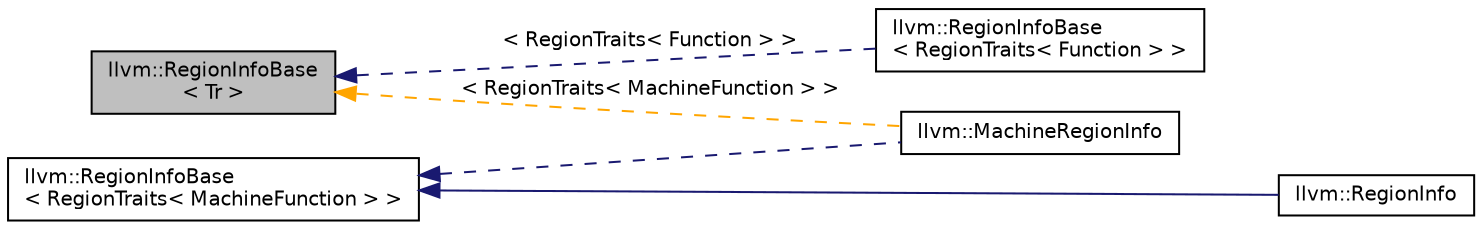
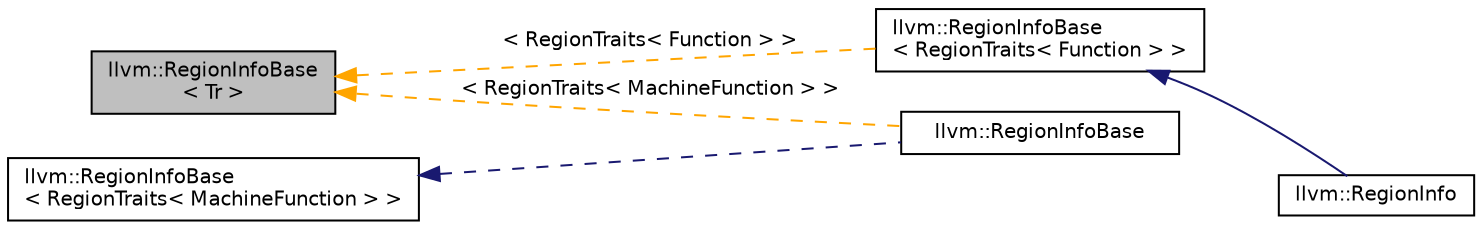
(616, 62) -> (616, 62)
(1040, 133) -> (1040, 133)
(859, 193) -> (1260, 122)
